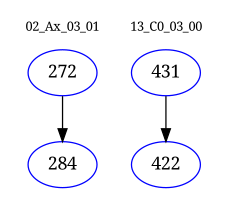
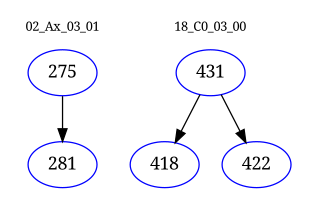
(167, 27) -> (211, 27)
(63, 73) -> (63, 73)
(63, 165) -> (63, 165)
none -> (165, 165)
